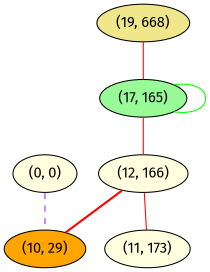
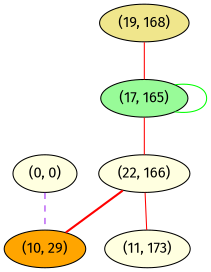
(143, 23) -> (144, 23)
(143, 174) -> (144, 174)
